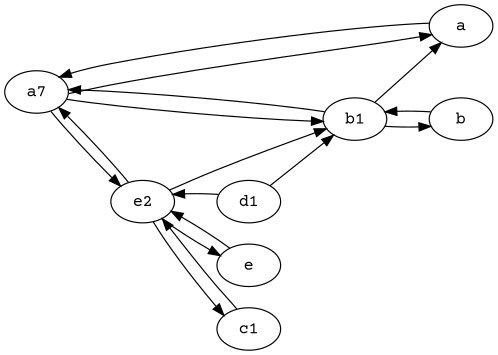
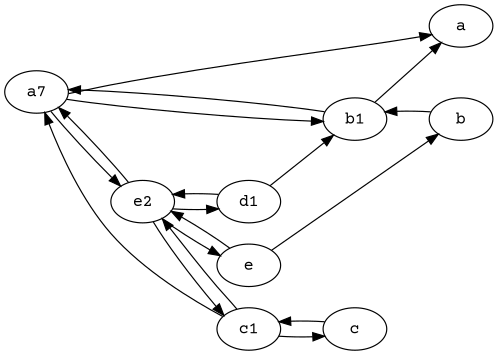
(249, 41) -> (115, 238)
(402, 127) -> (350, 196)
(242, 160) -> (190, 210)
none -> (355, 329)
